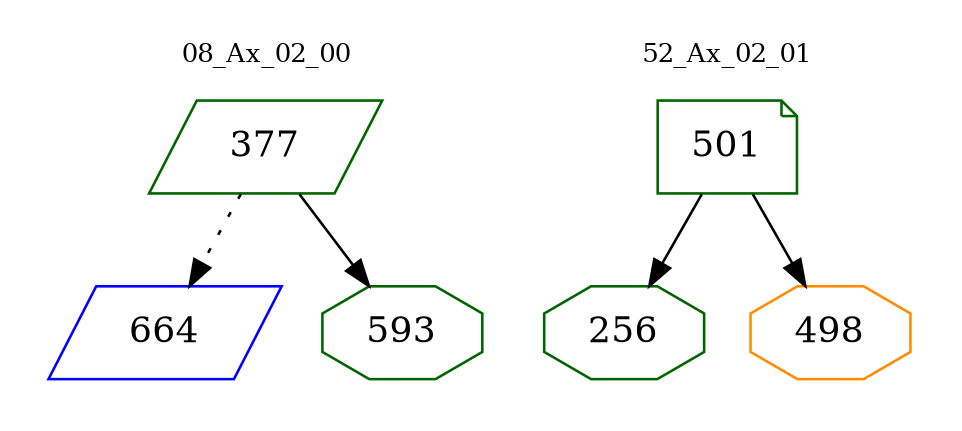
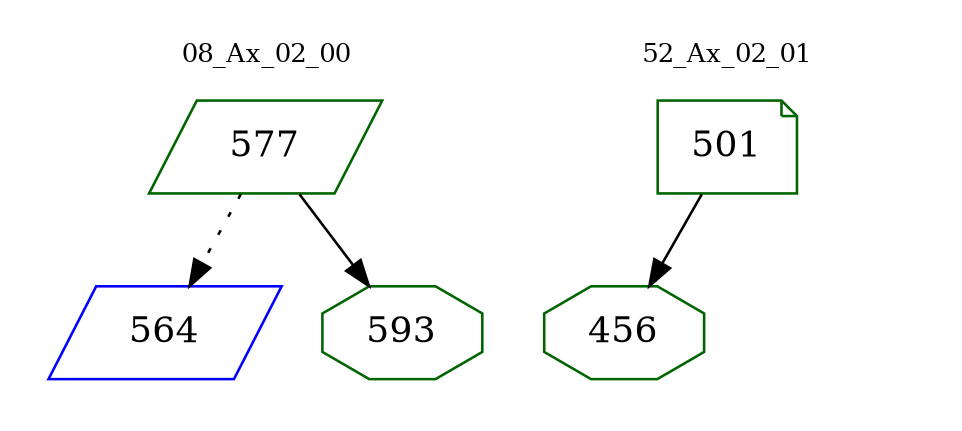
(266, 147) -> (266, 147)
(165, 333) -> (165, 333)
(624, 333) -> (624, 333)
(830, 333) -> none
